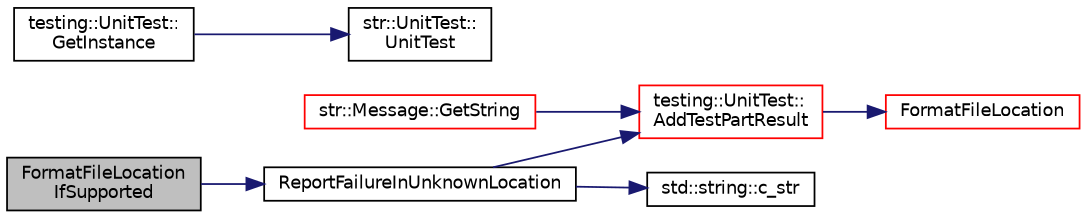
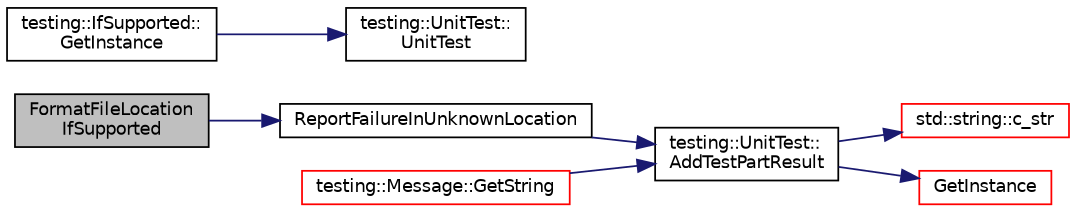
(104, 34) -> (112, 34)
(420, 34) -> (436, 34)
(420, 112) -> (436, 188)
(731, 112) -> (747, 154)
(983, 112) -> (985, 188)
(602, 187) -> (861, 138)
(731, 189) -> (985, 121)
